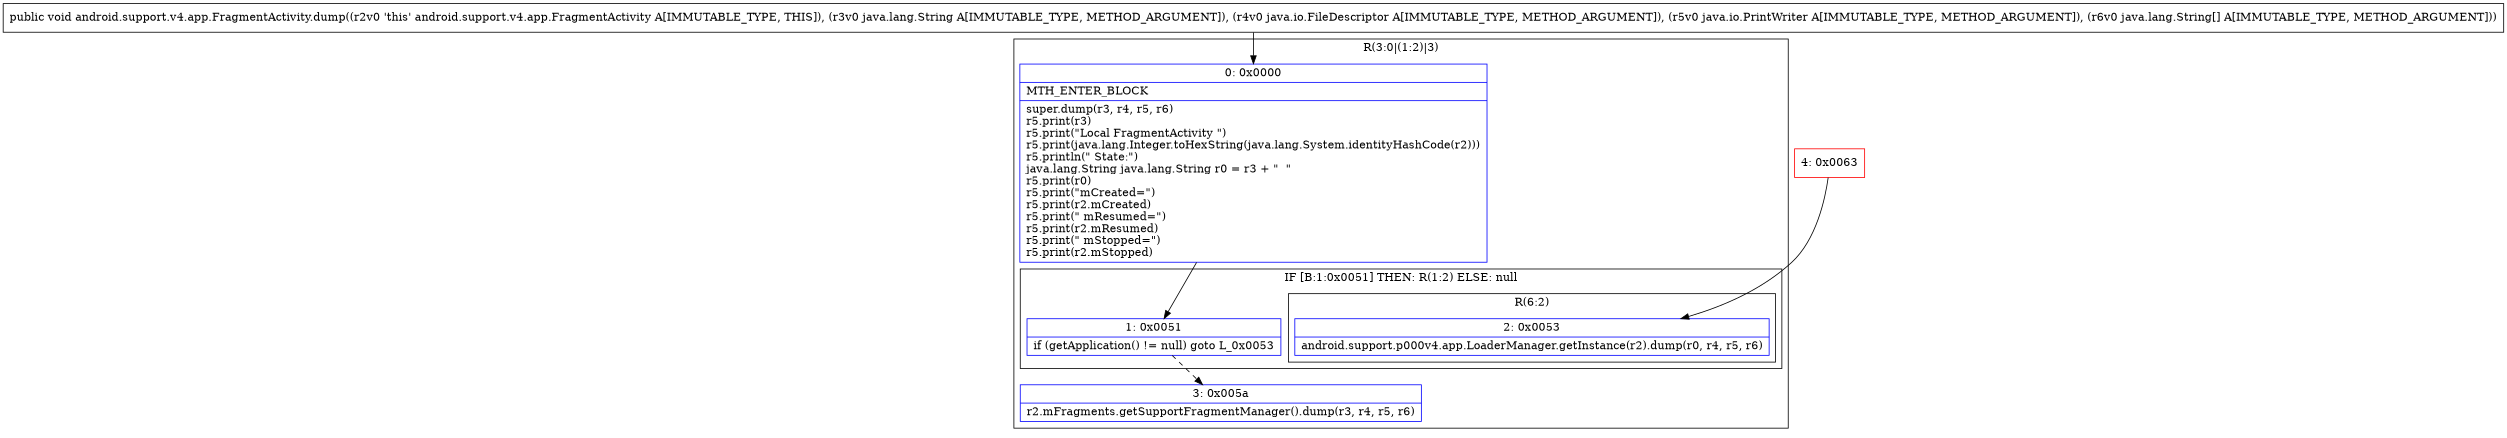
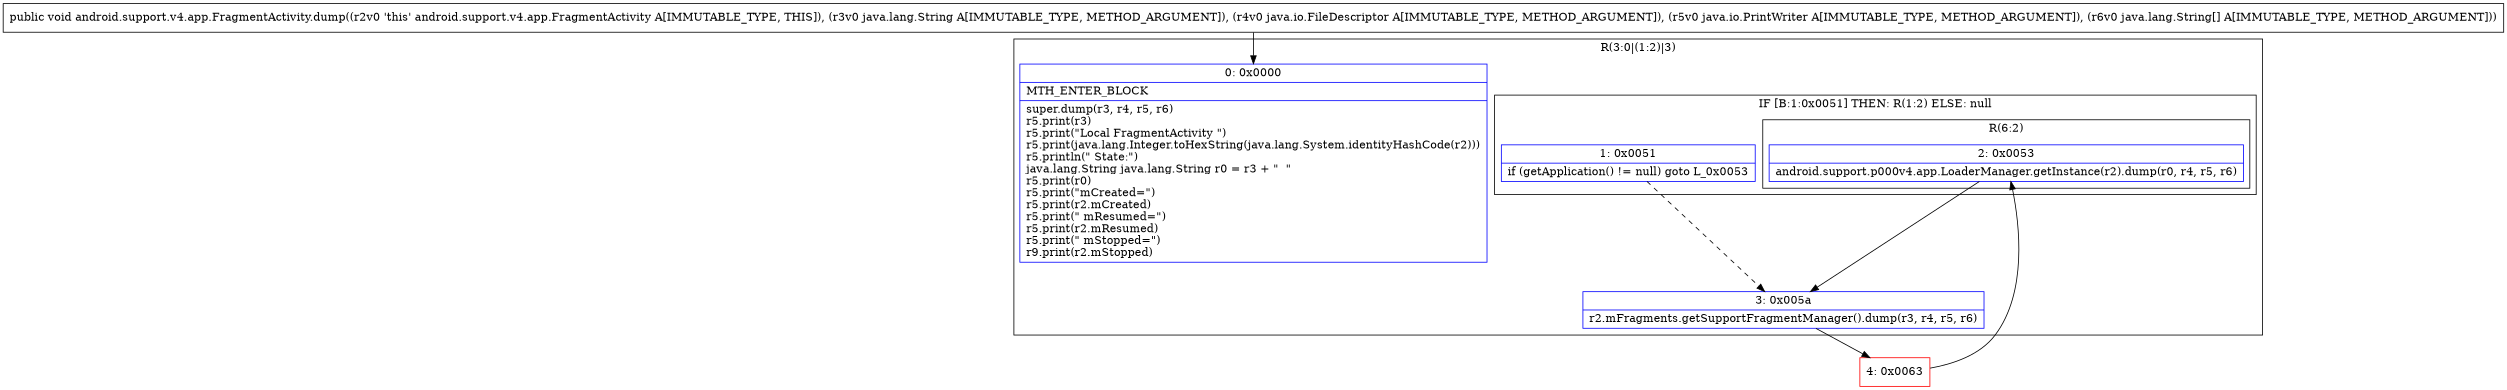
none -> (1898, 234)
(1090, 253) -> (1090, 253)
(1182, 287) -> none
none -> (1839, 341)
